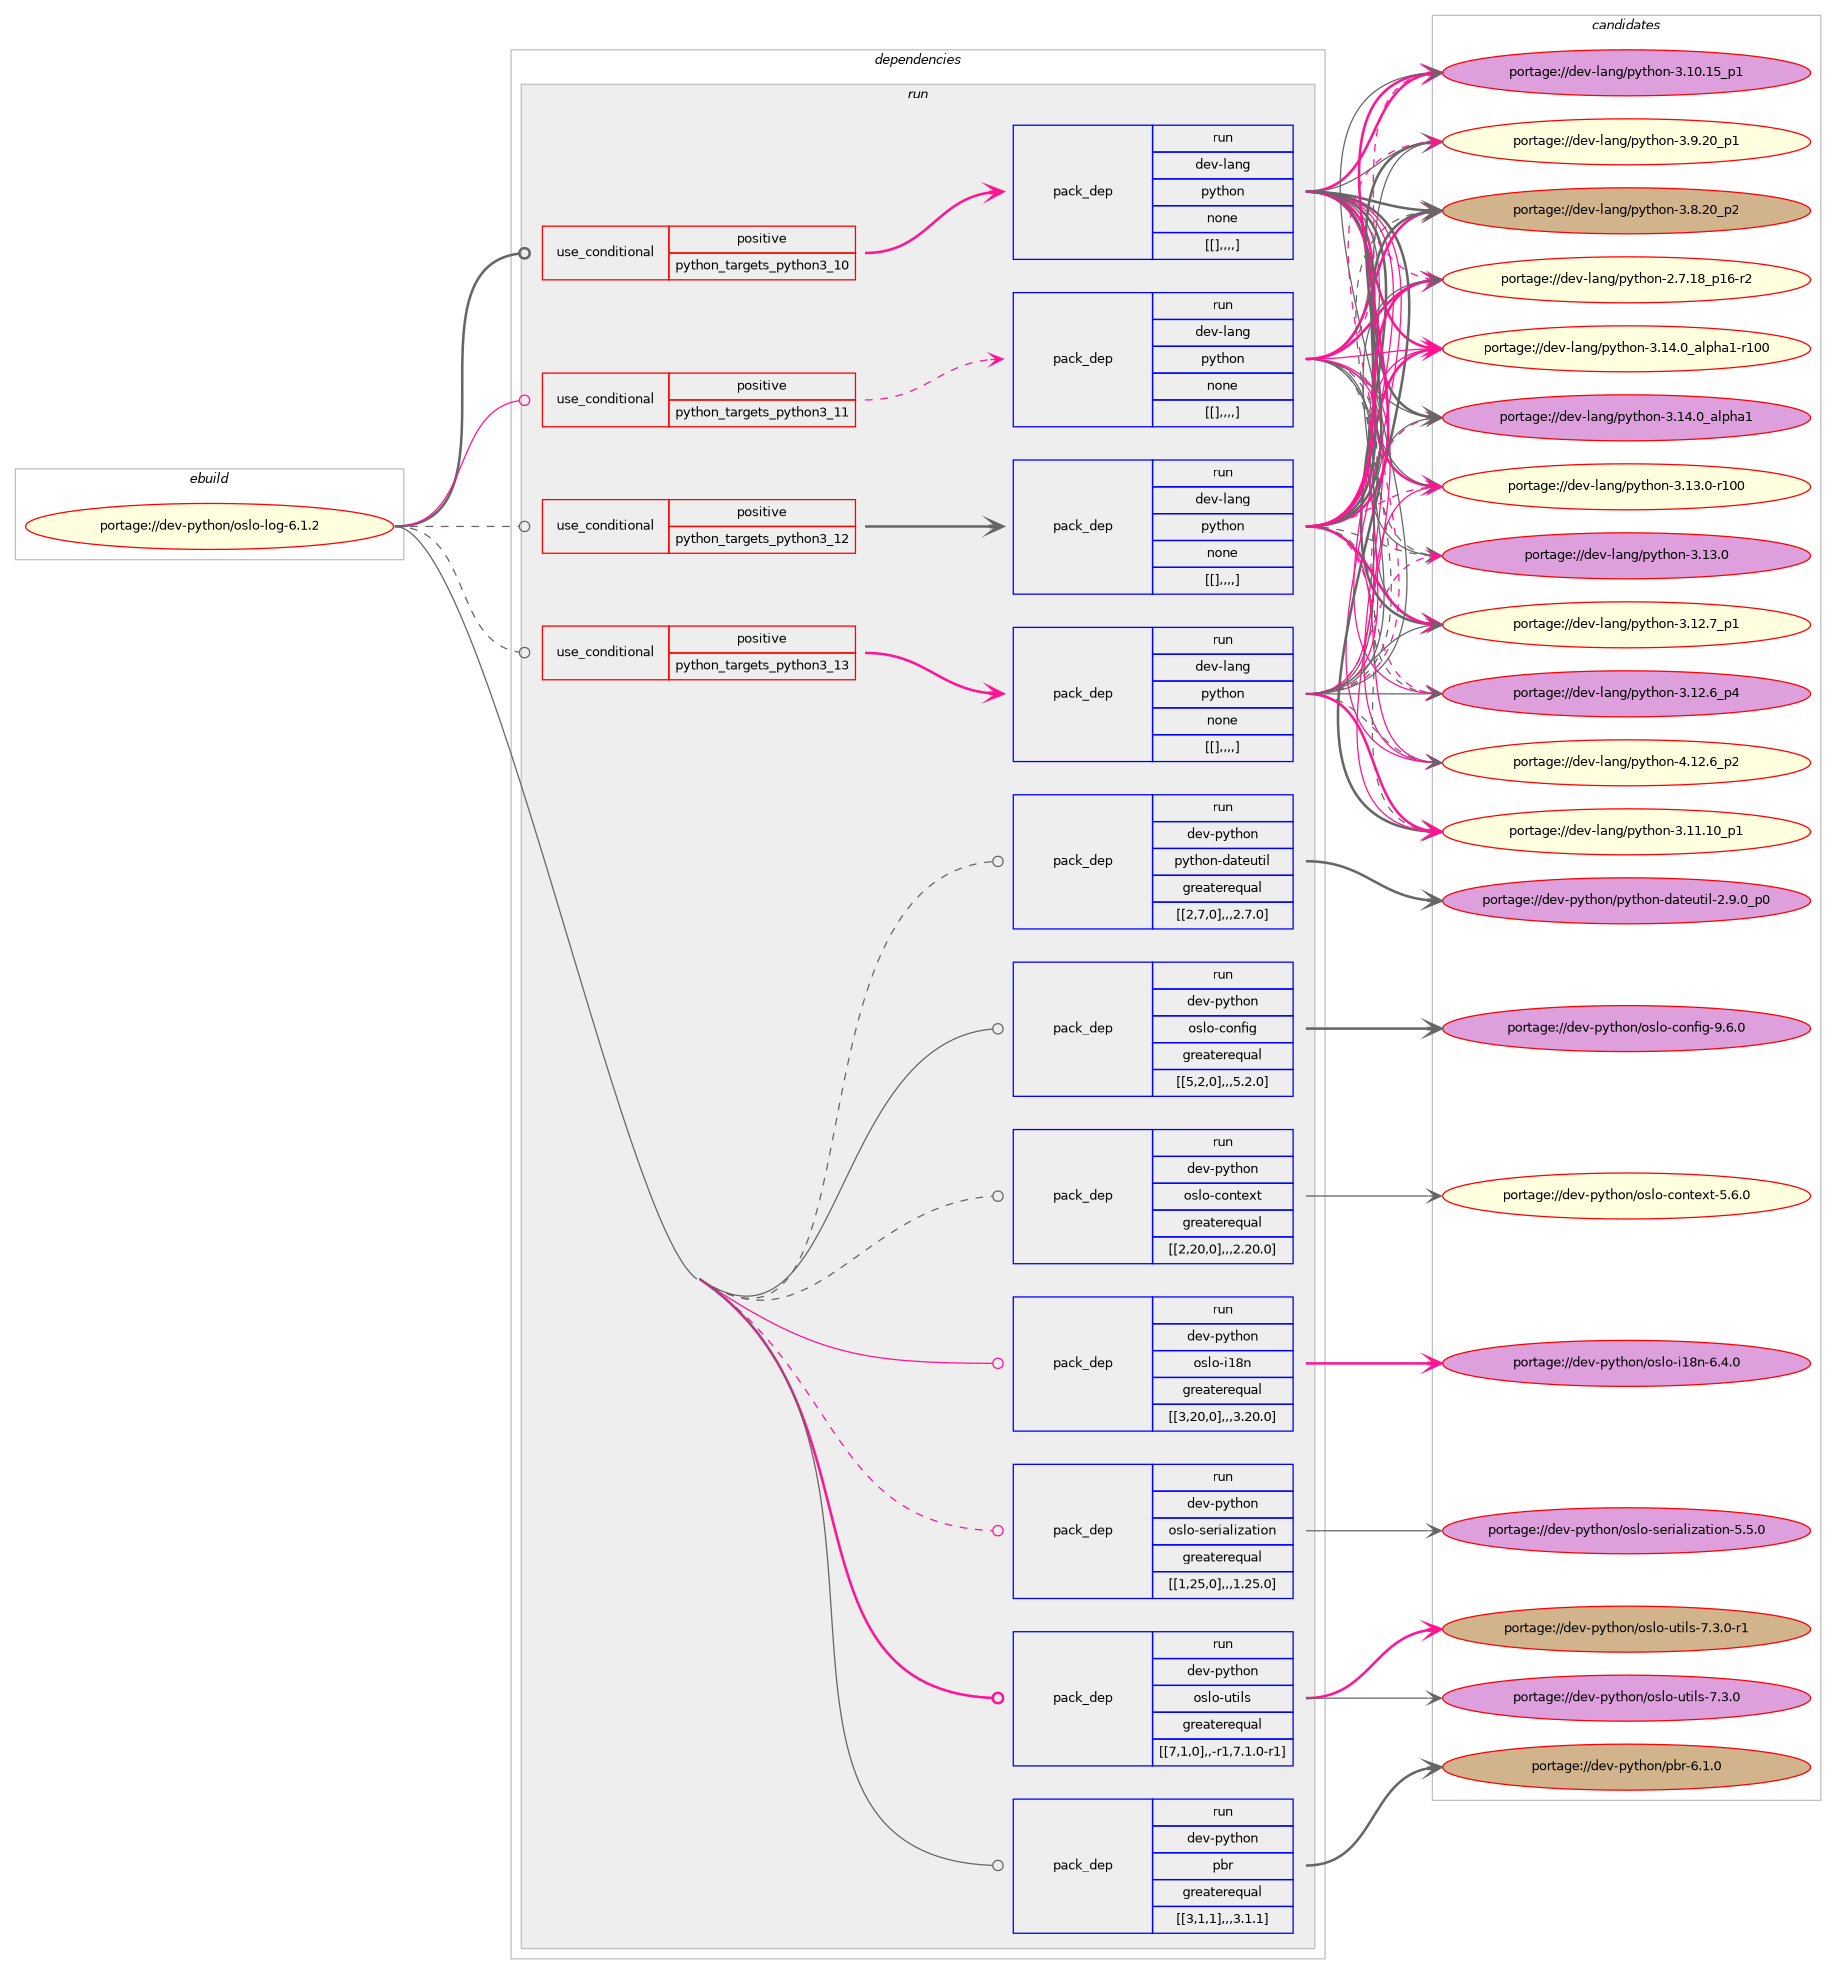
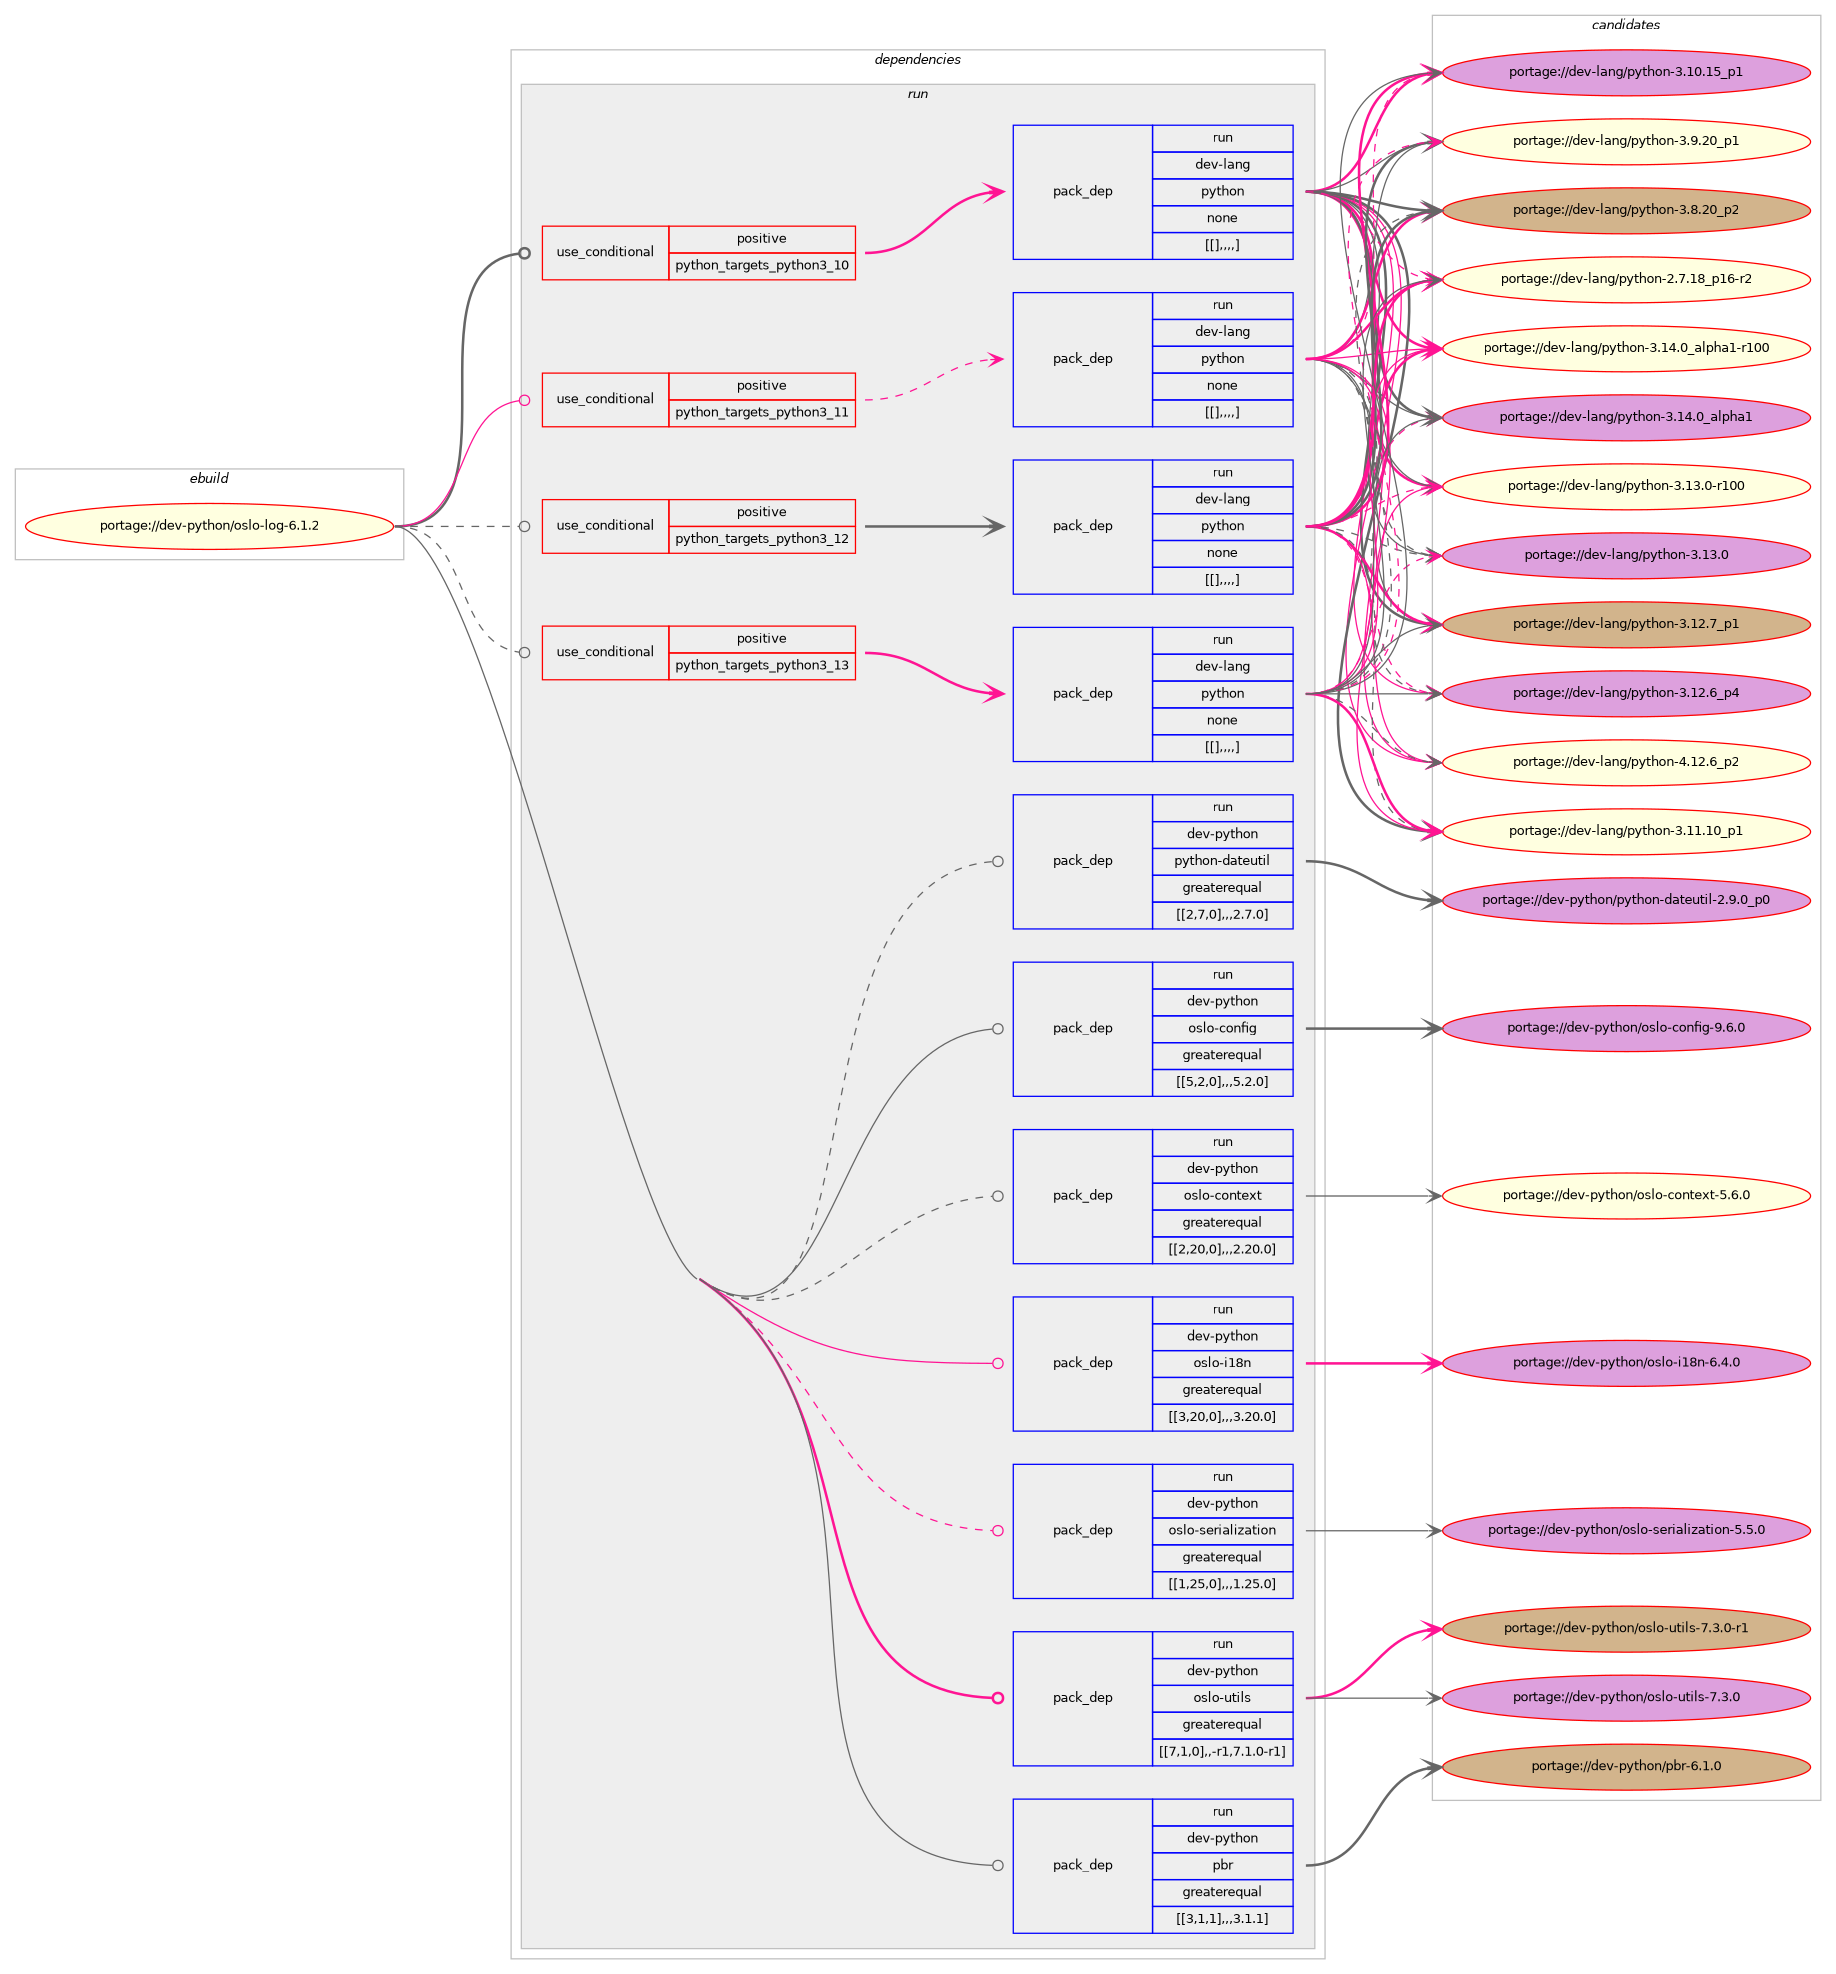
(1627, 625) -> (1627, 625)
